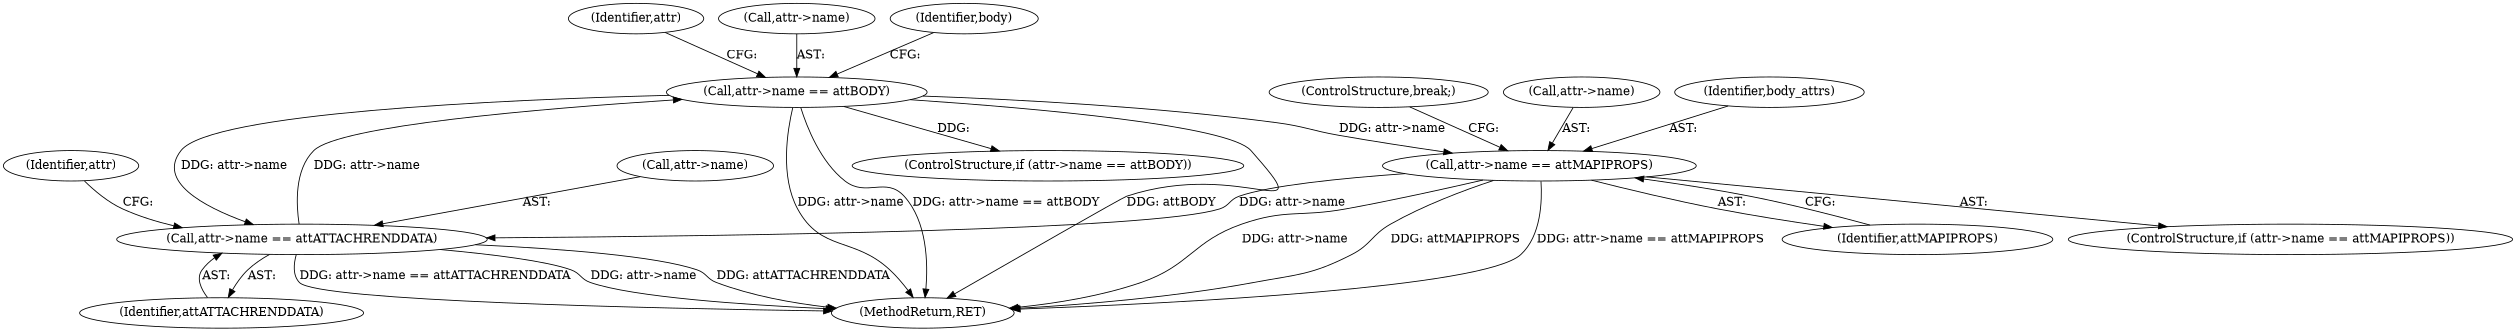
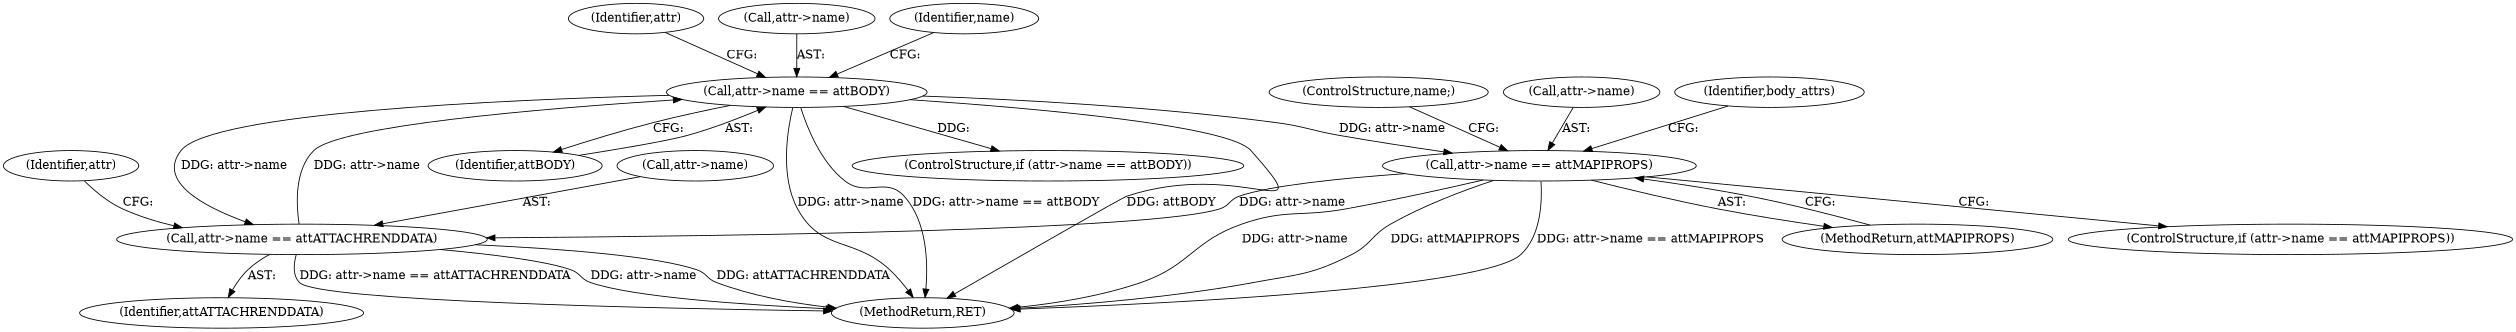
(964, 19) -> (964, 19)
(1379, 92) -> (1379, 92)
(1685, 129) -> (1685, 129)
none -> (515, 166)
(1976, 203) -> (1976, 203)
(1918, 239) -> (1918, 239)
(200, 276) -> none
